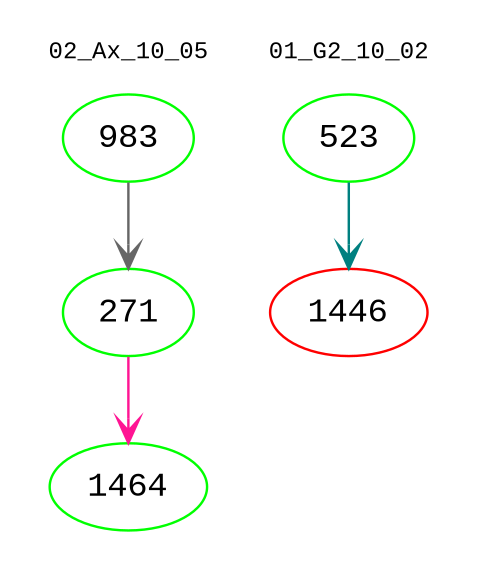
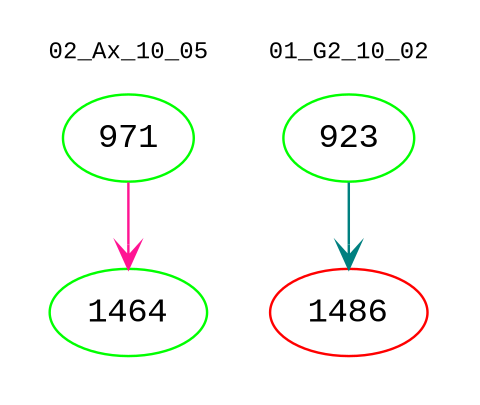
(128, 138) -> none
(349, 138) -> (349, 138)
(128, 312) -> (128, 138)
(349, 312) -> (349, 312)
